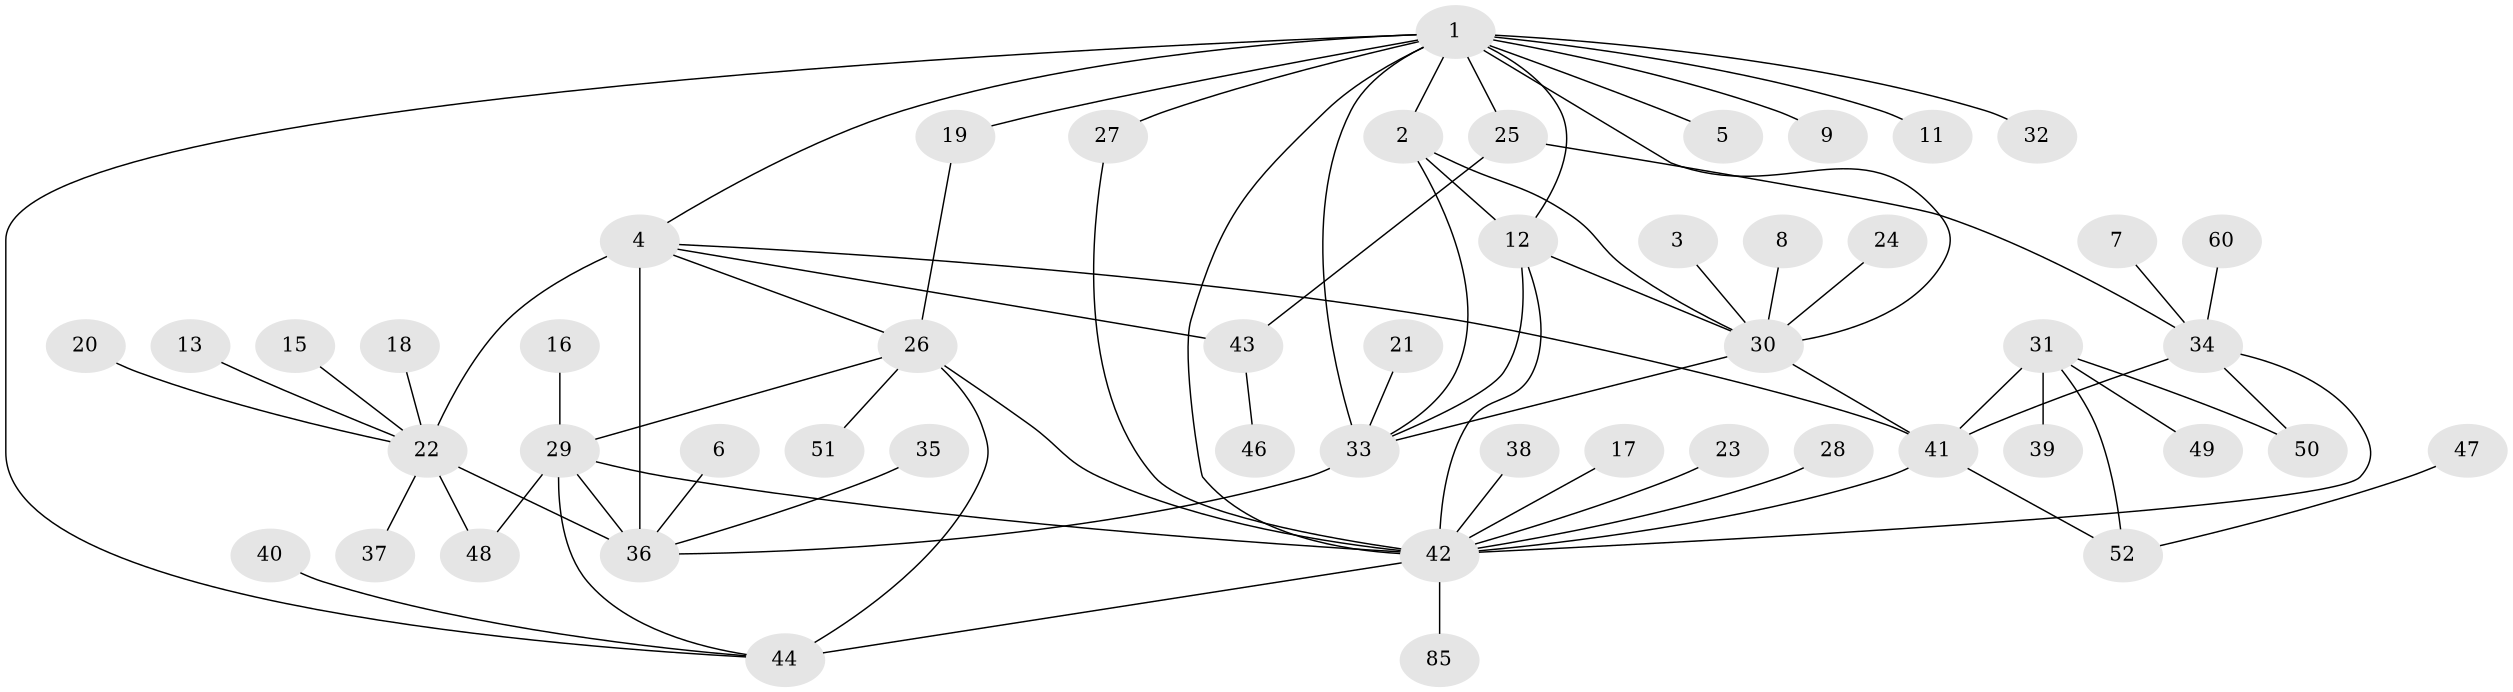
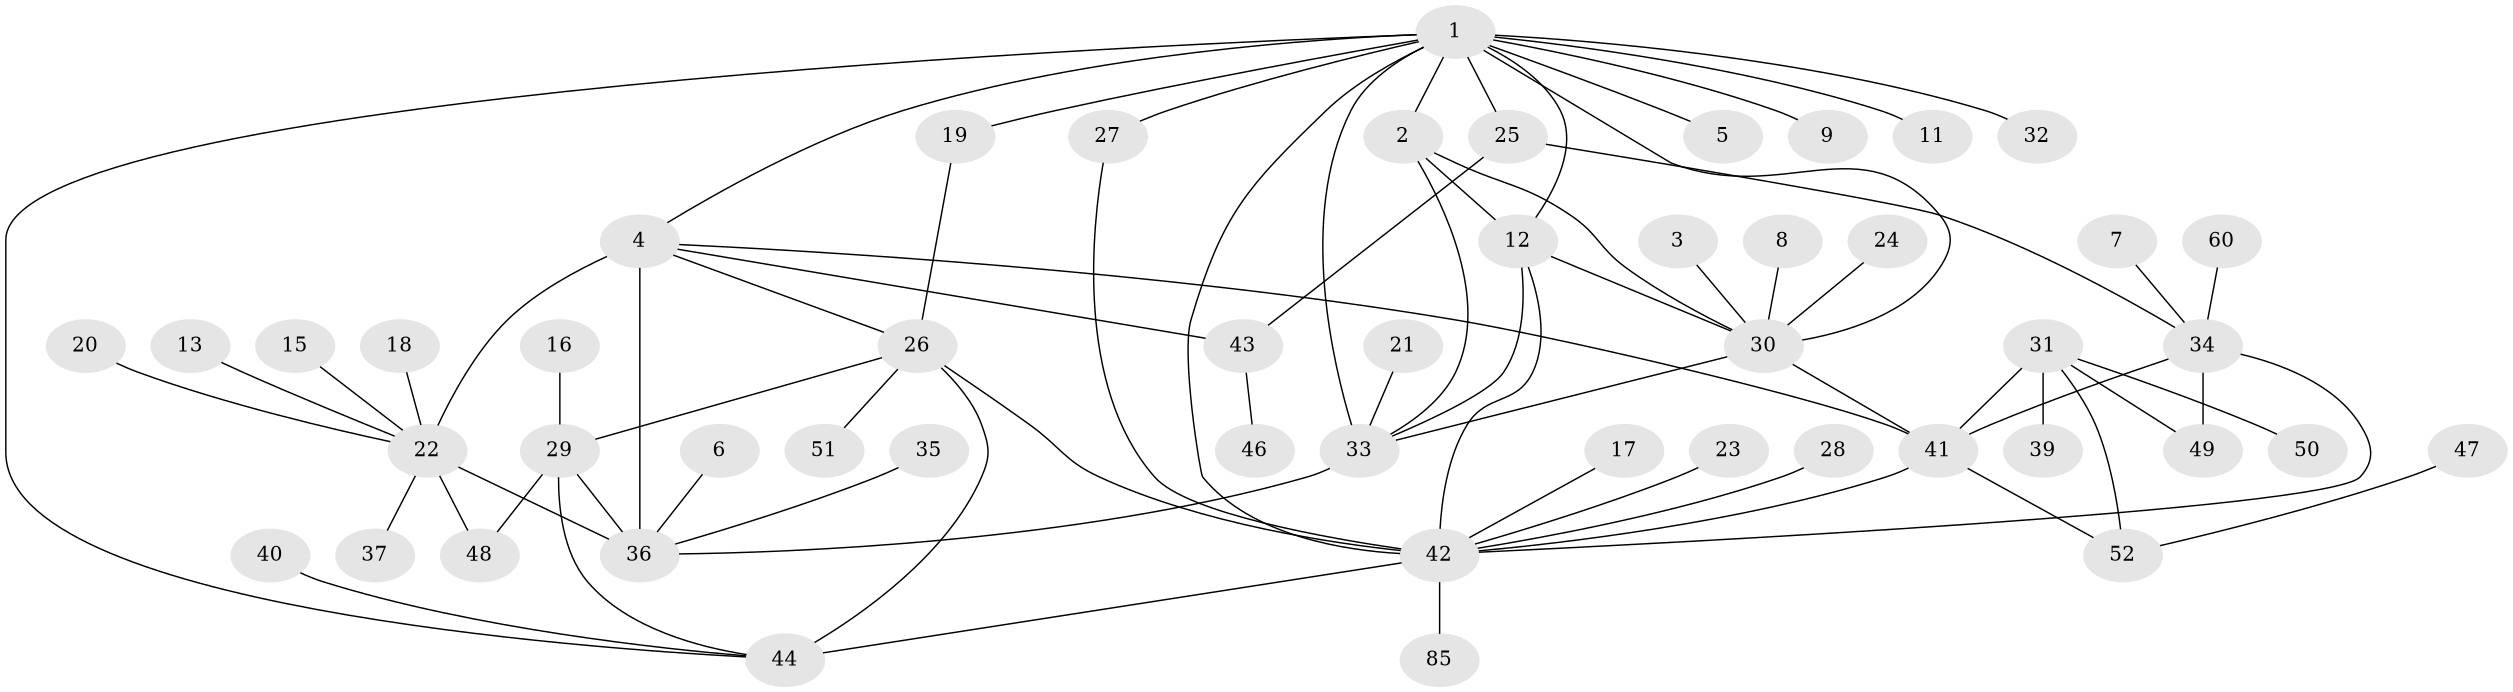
(2255, 398) -> (2203, 393)
(1520, 451) -> none
(997, 519) -> none
